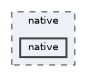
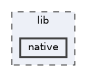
(43, 21) -> (43, 21)
